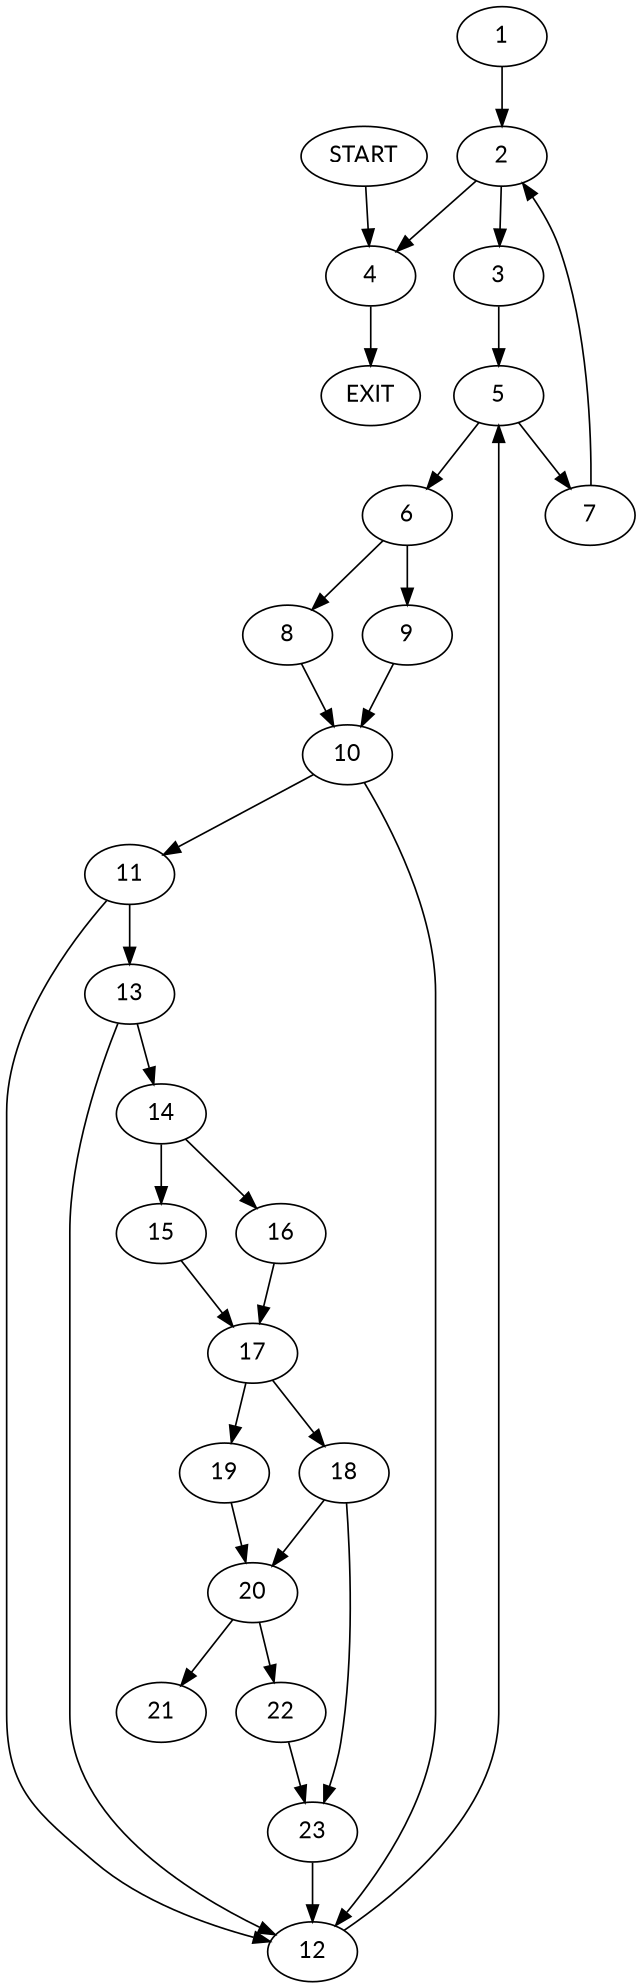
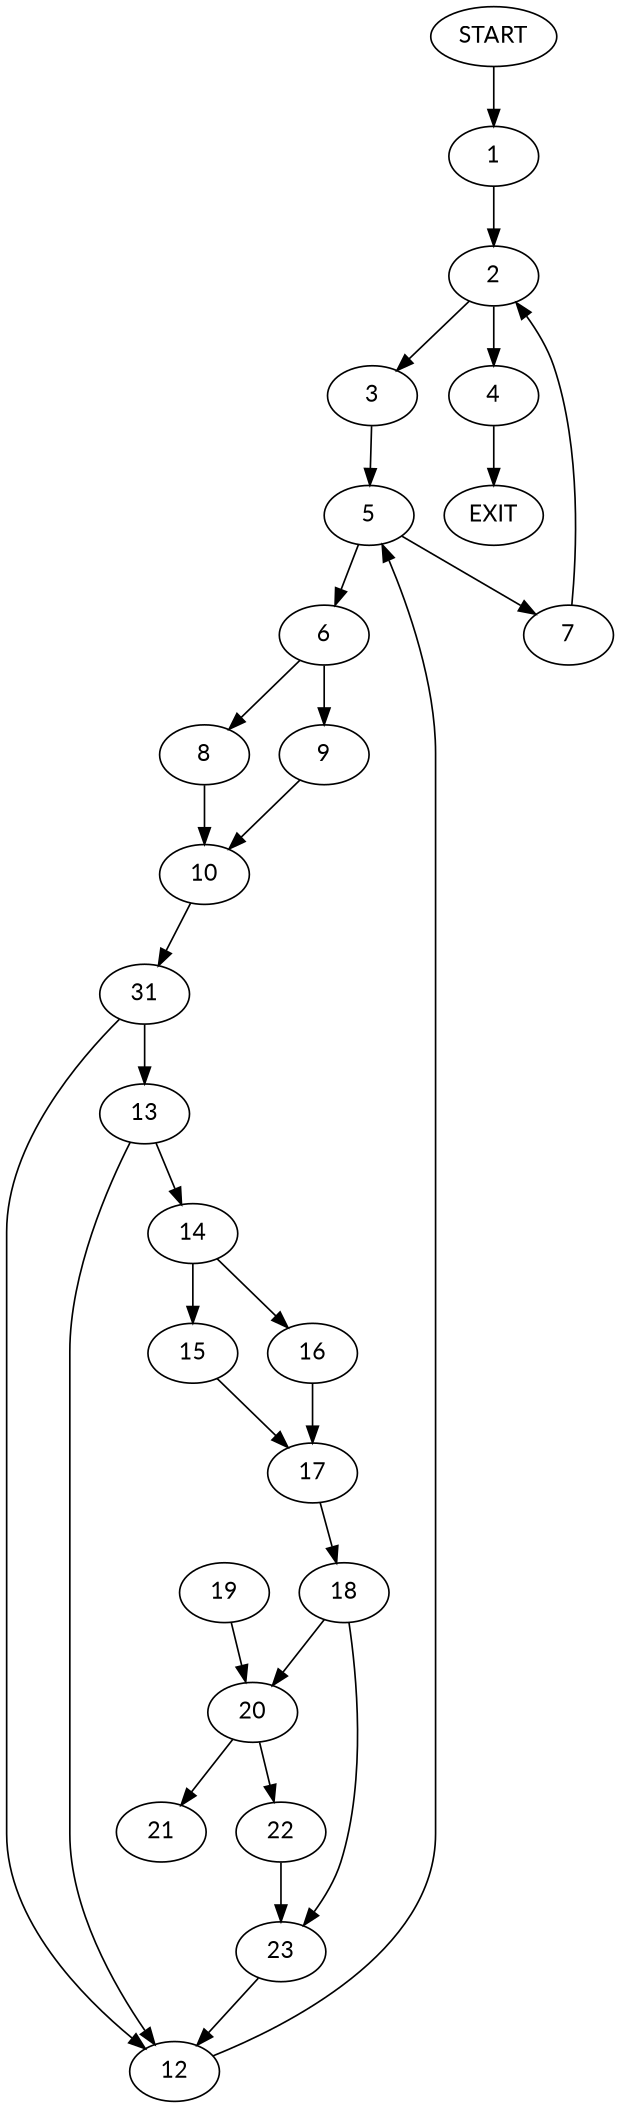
(367, 208) -> (494, 88)
(130, 874) -> (145, 994)
(436, 1352) -> none
(241, 1405) -> none
